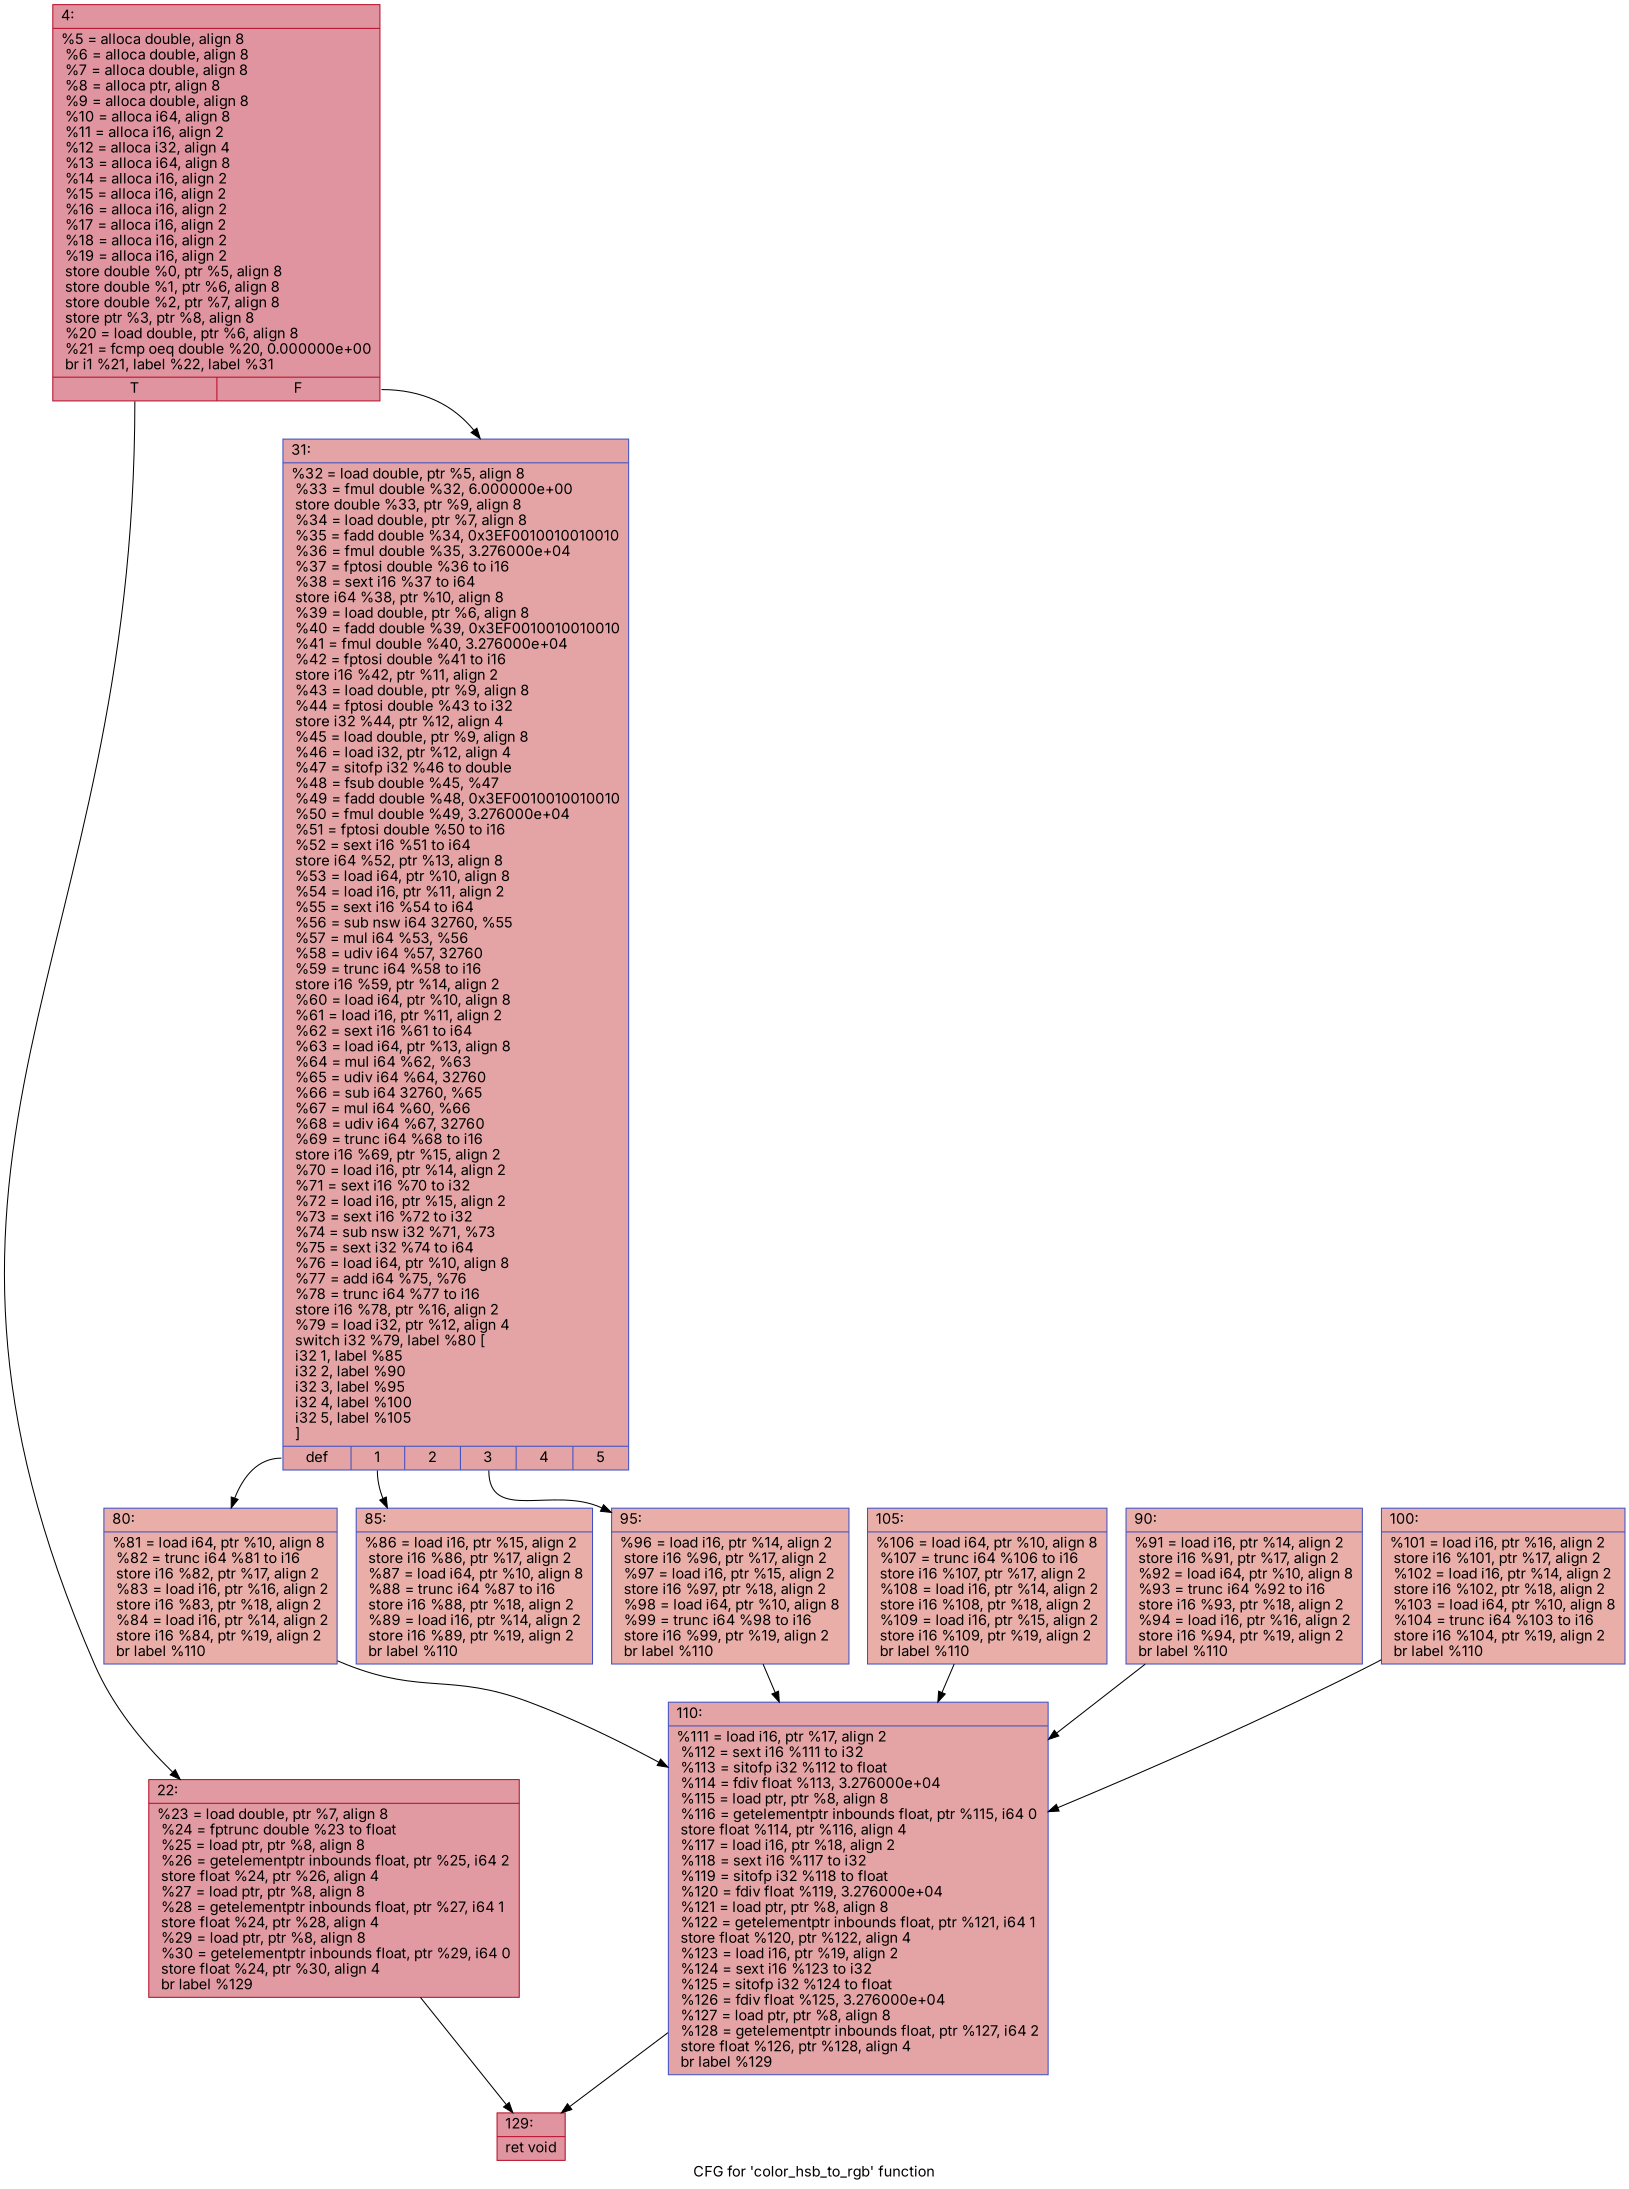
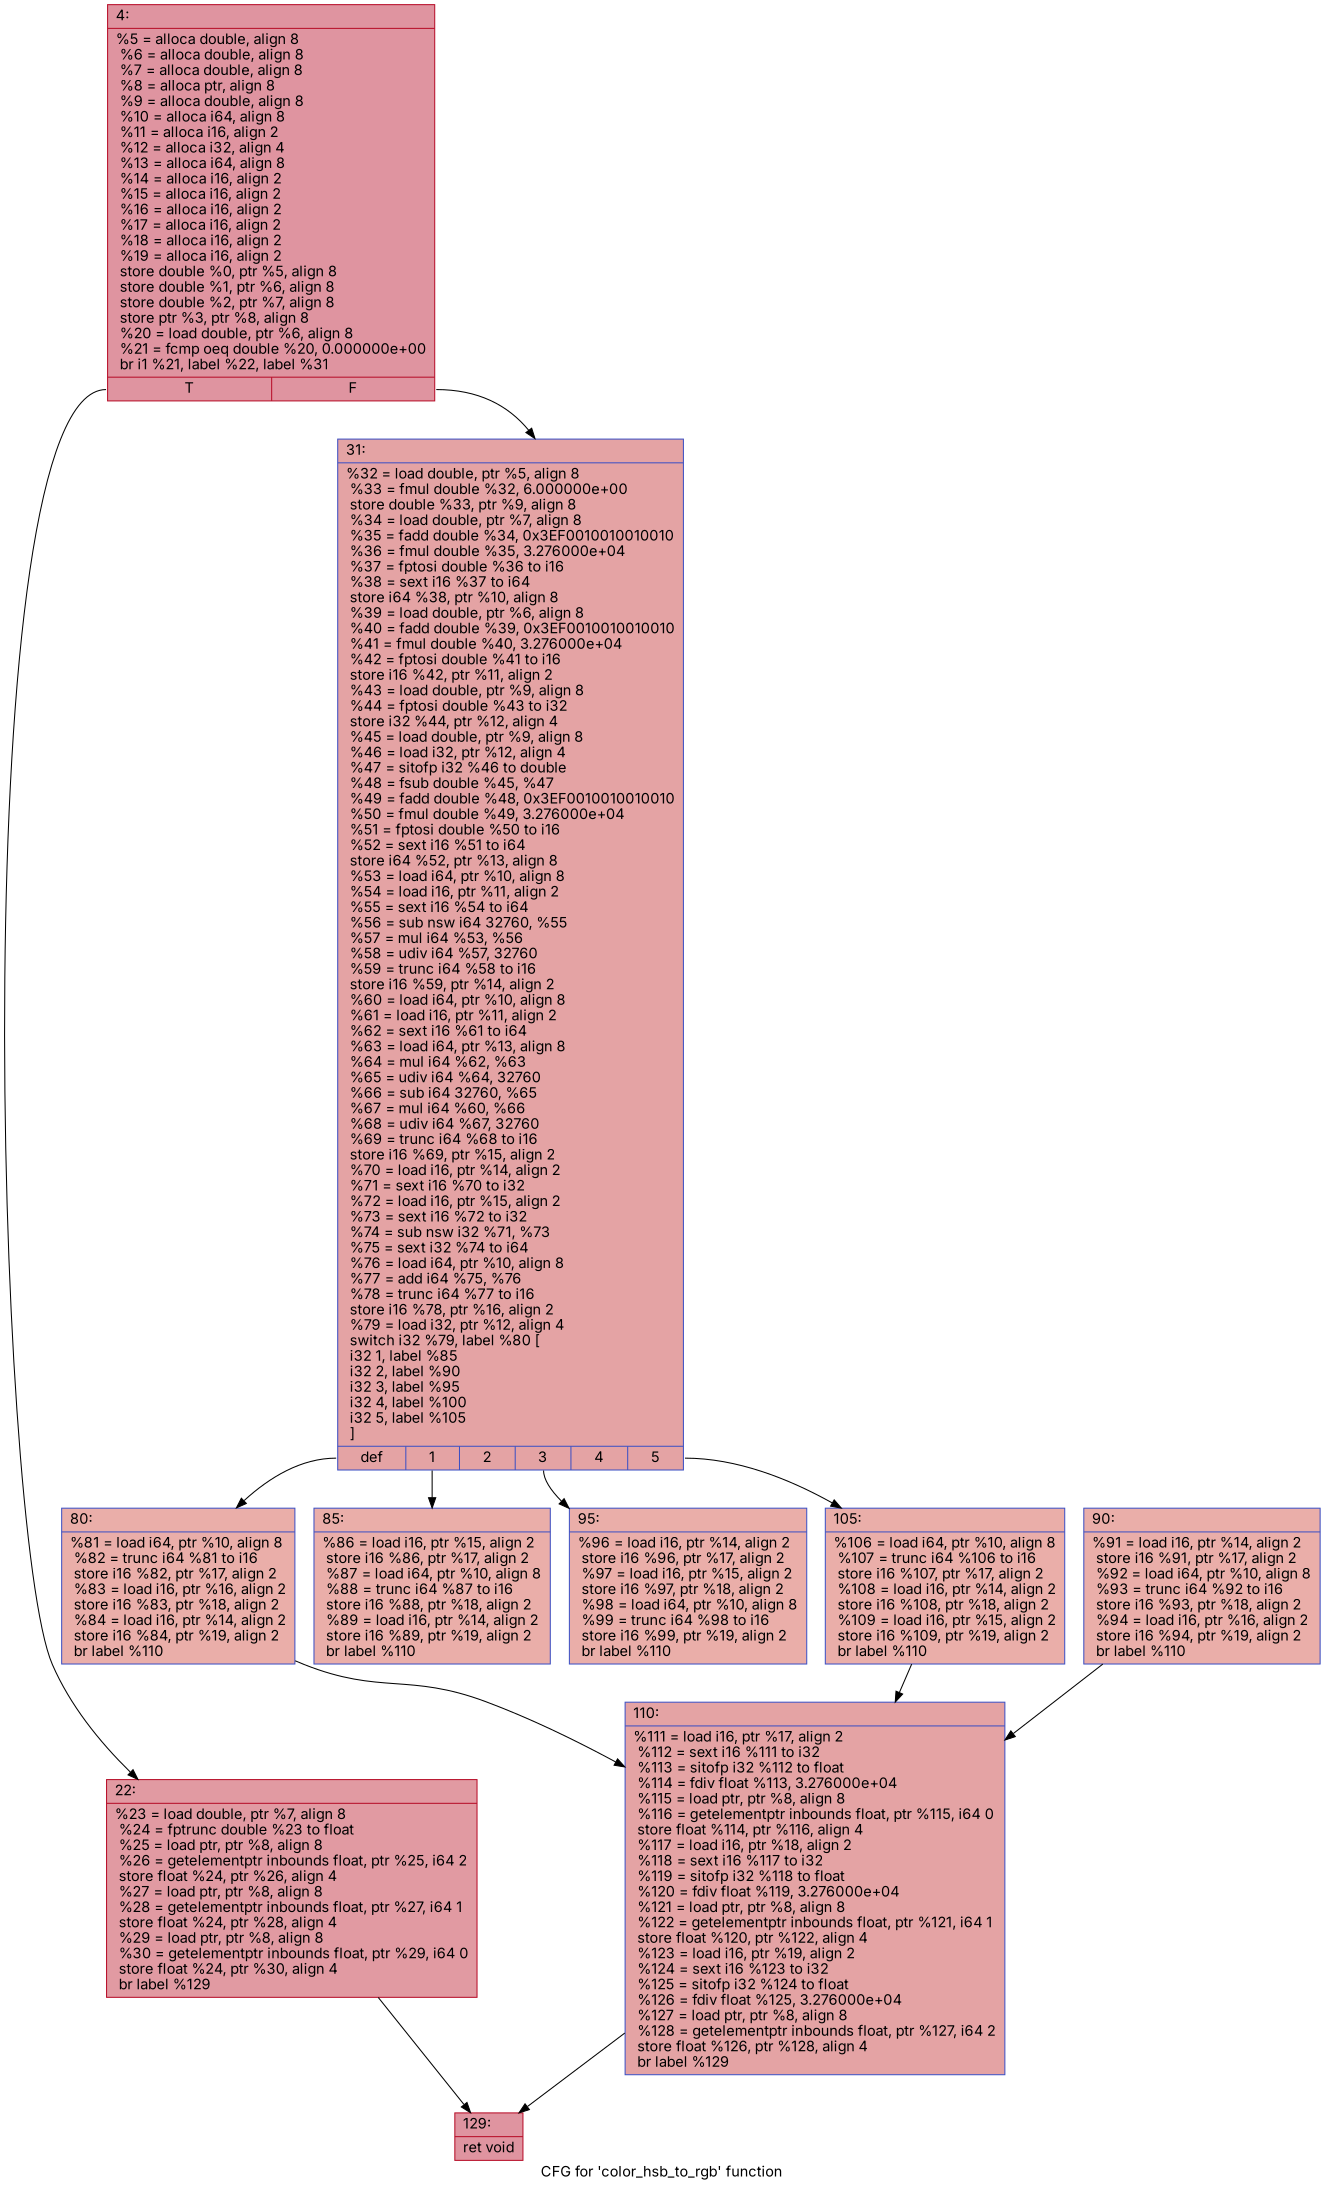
none -> (761, 1471)
(1503, 1586) -> none
(769, 1678) -> none
